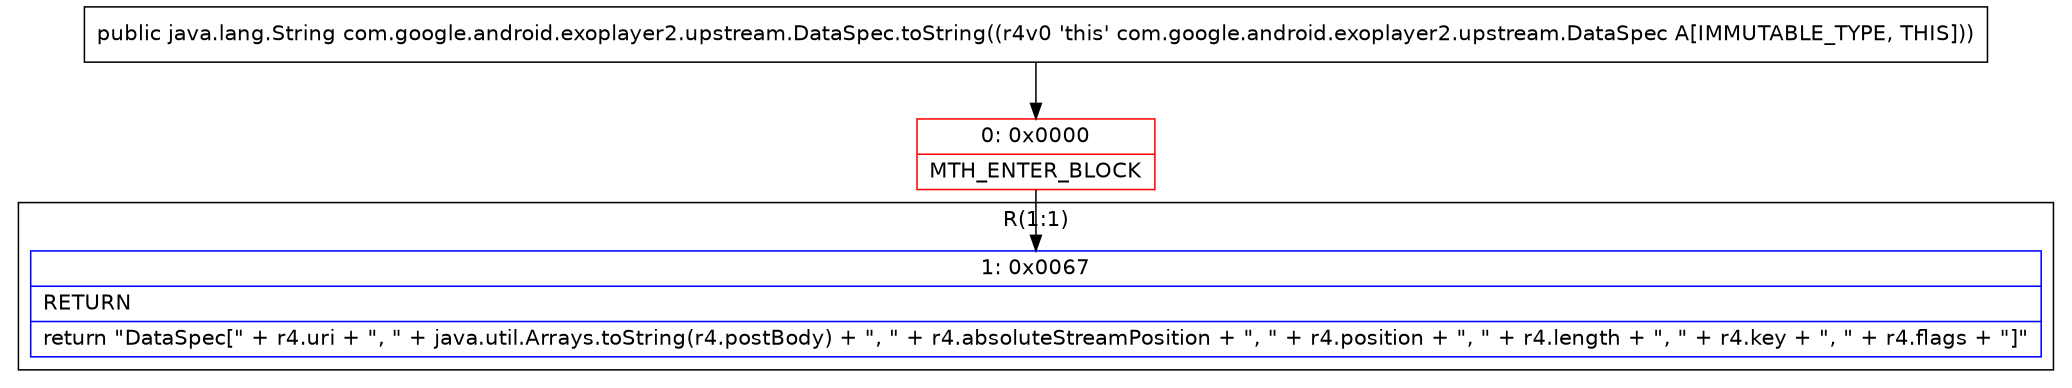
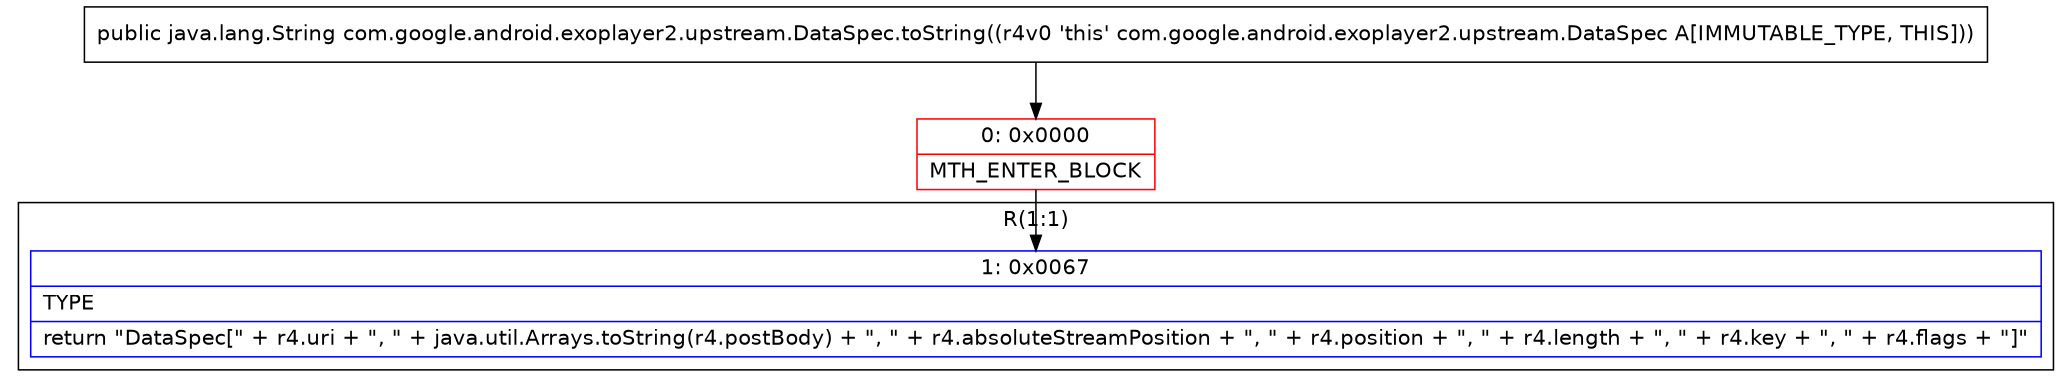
(87, 303) -> (69, 303)
